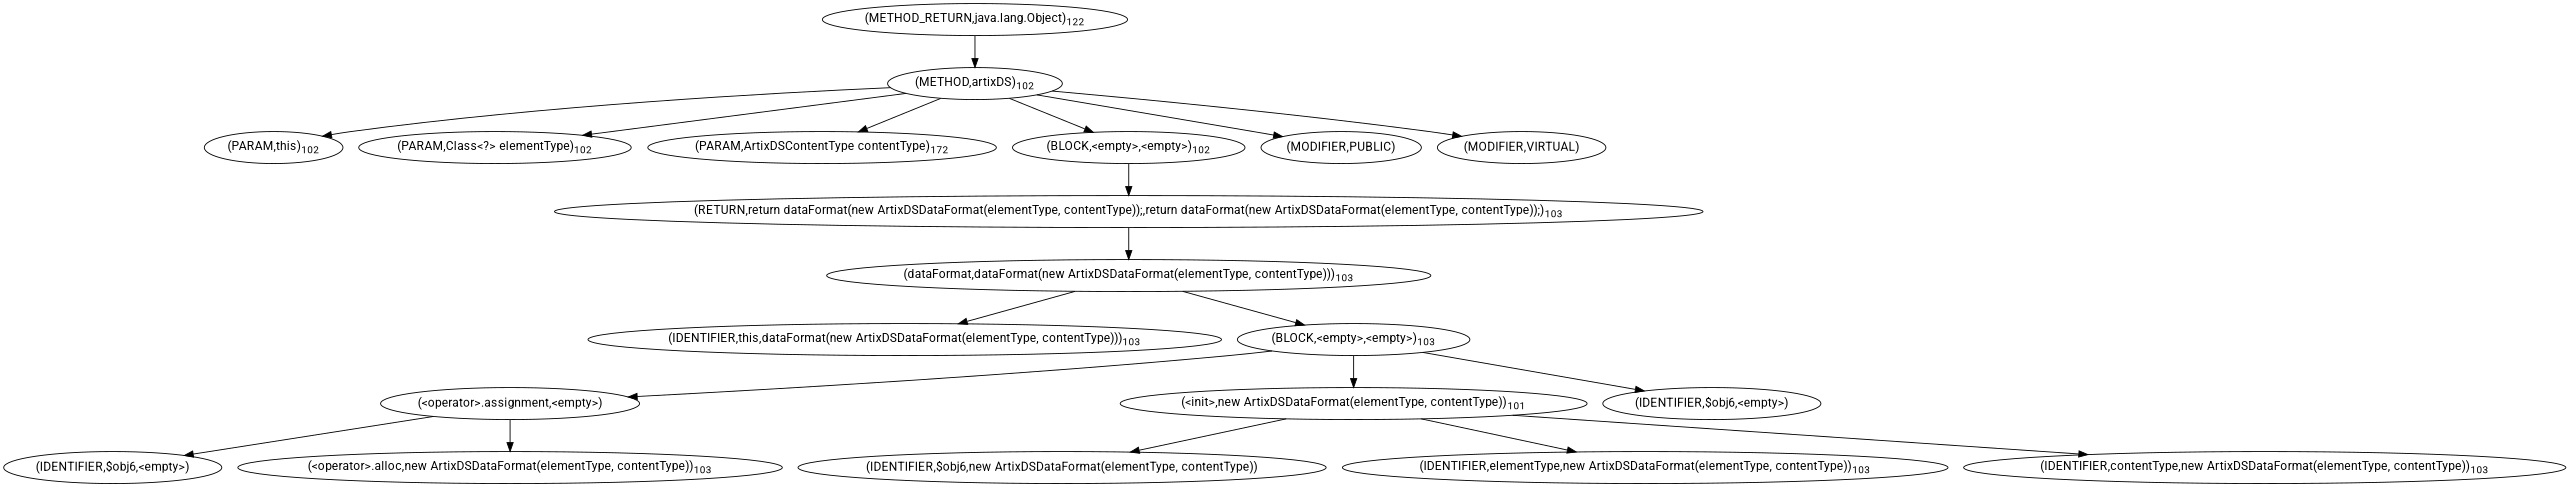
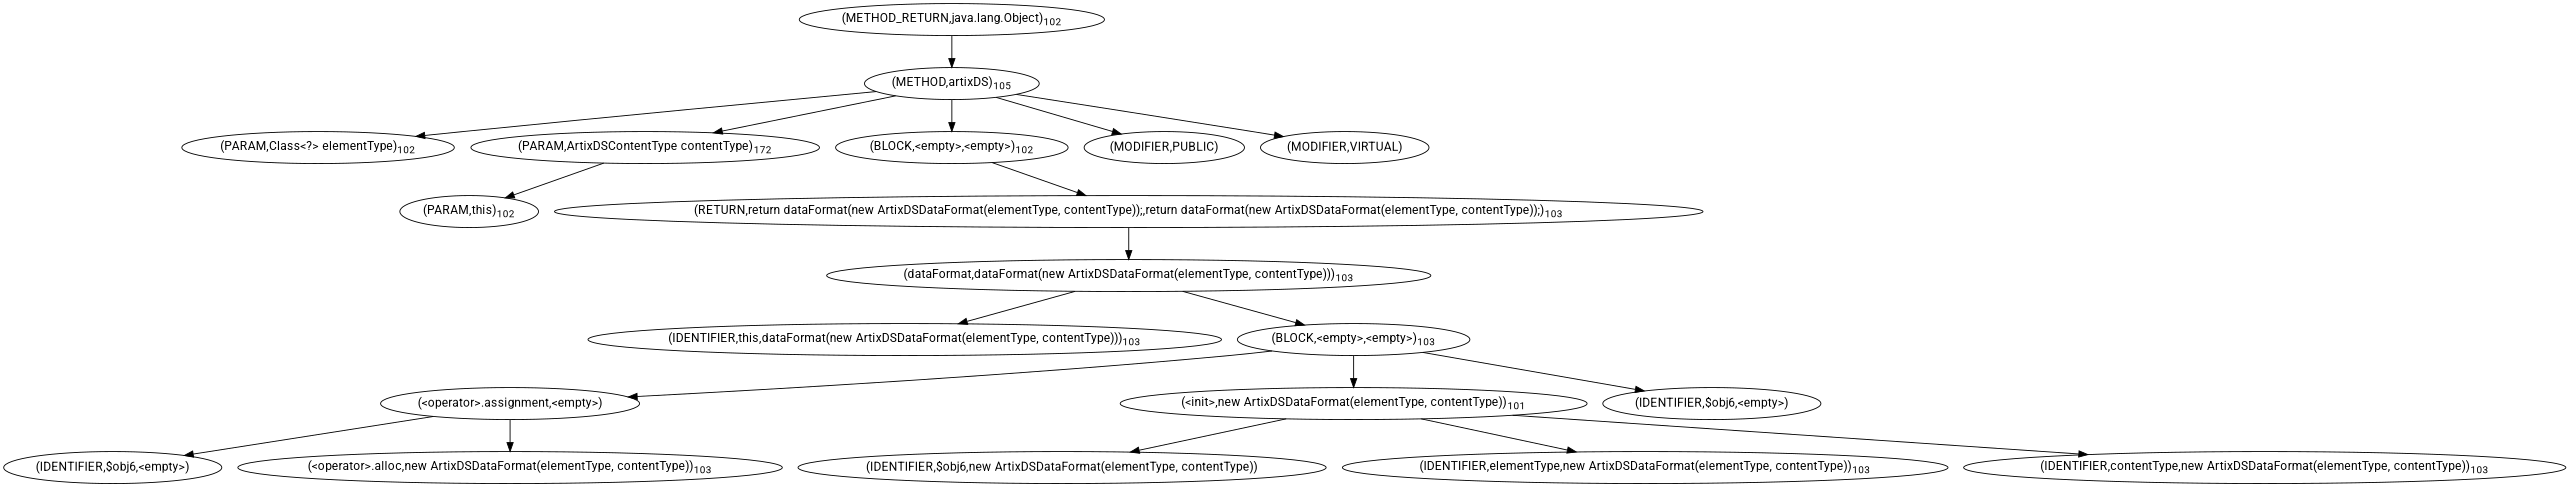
(1076, 18) -> (1053, 18)
(1026, 82) -> (1003, 82)
(610, 105) -> (559, 179)
